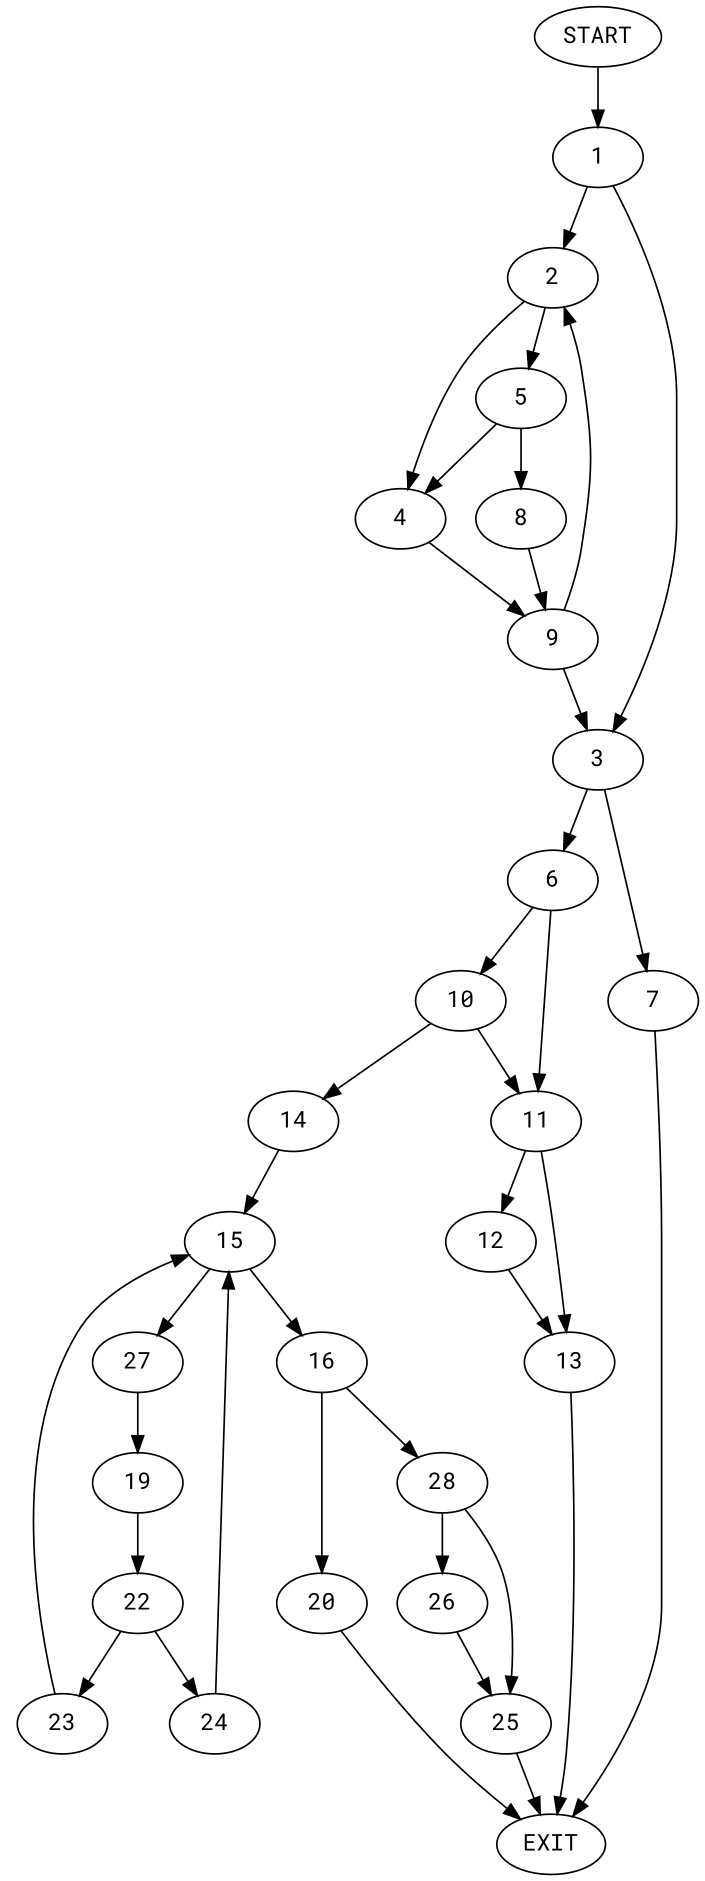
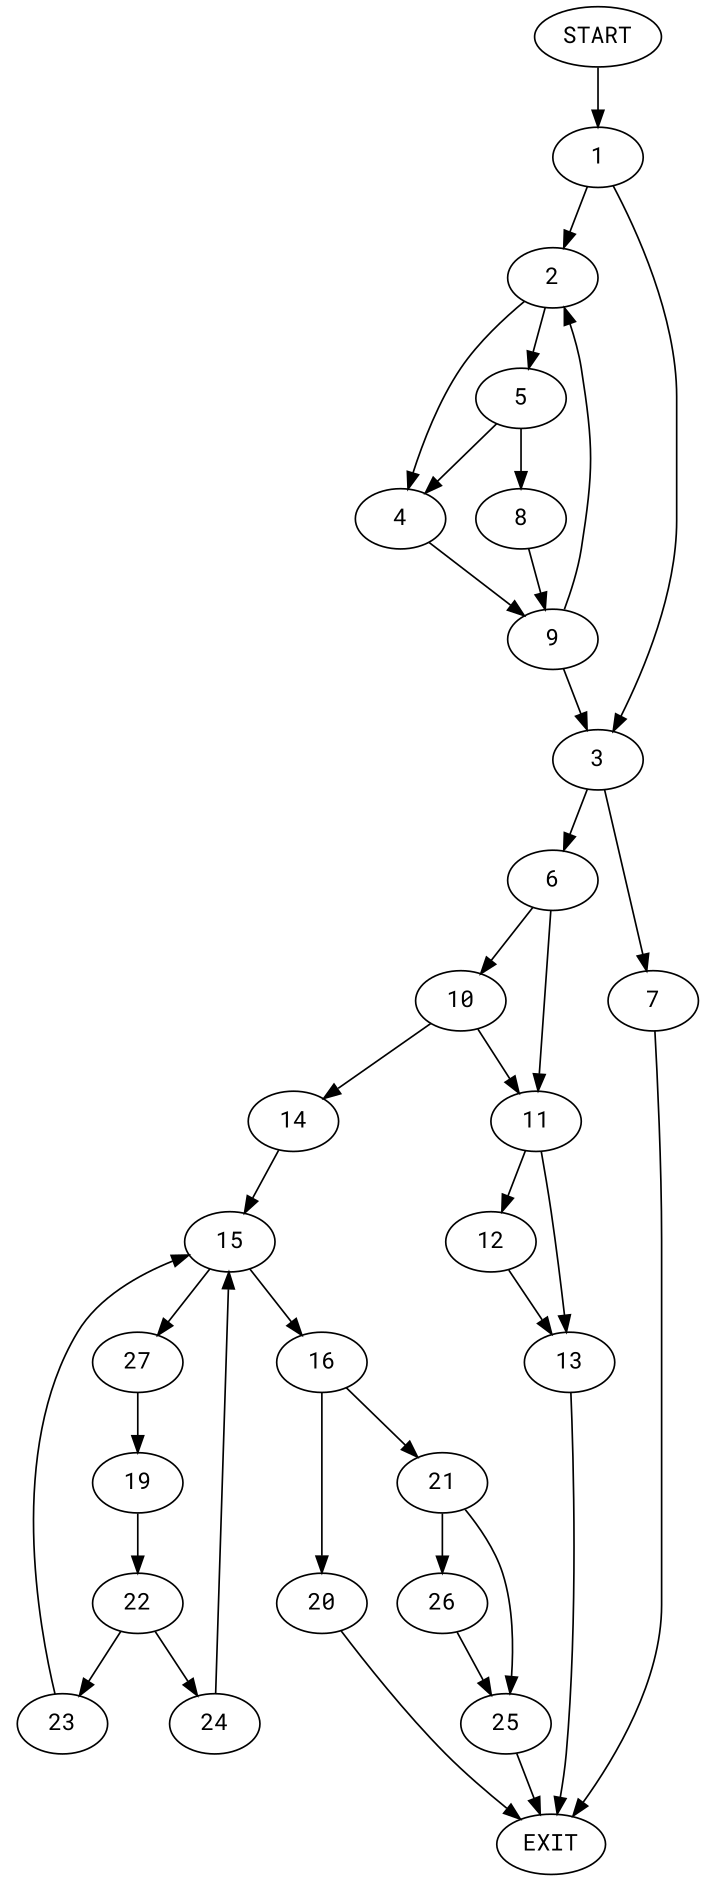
(442, 1483) -> (442, 1483)
